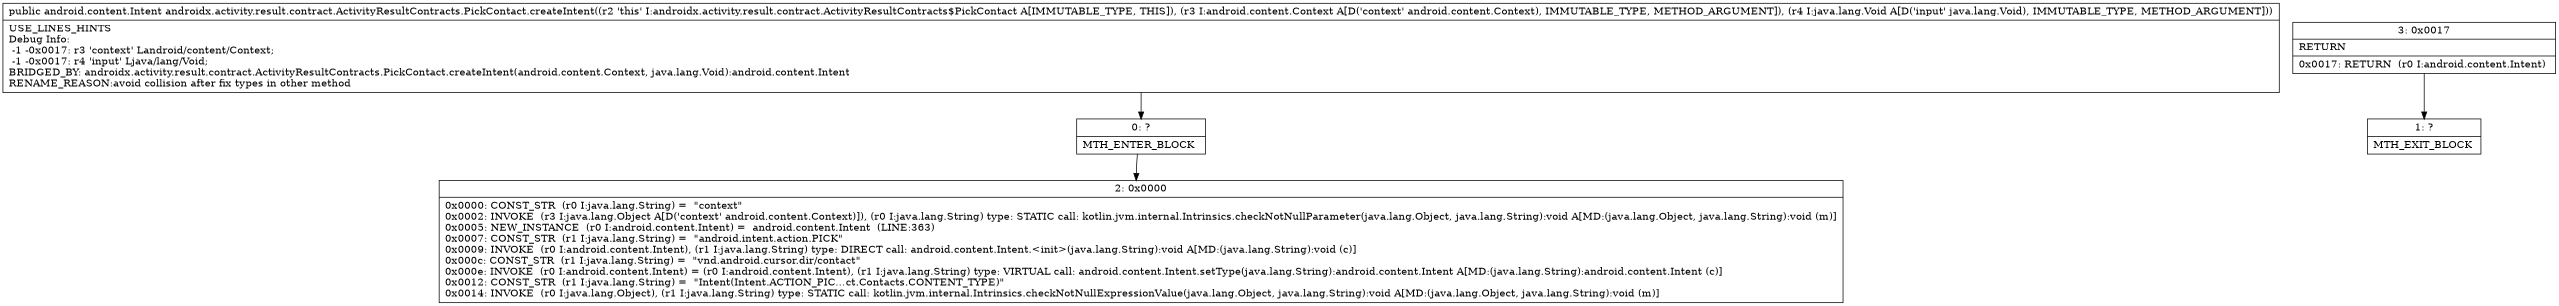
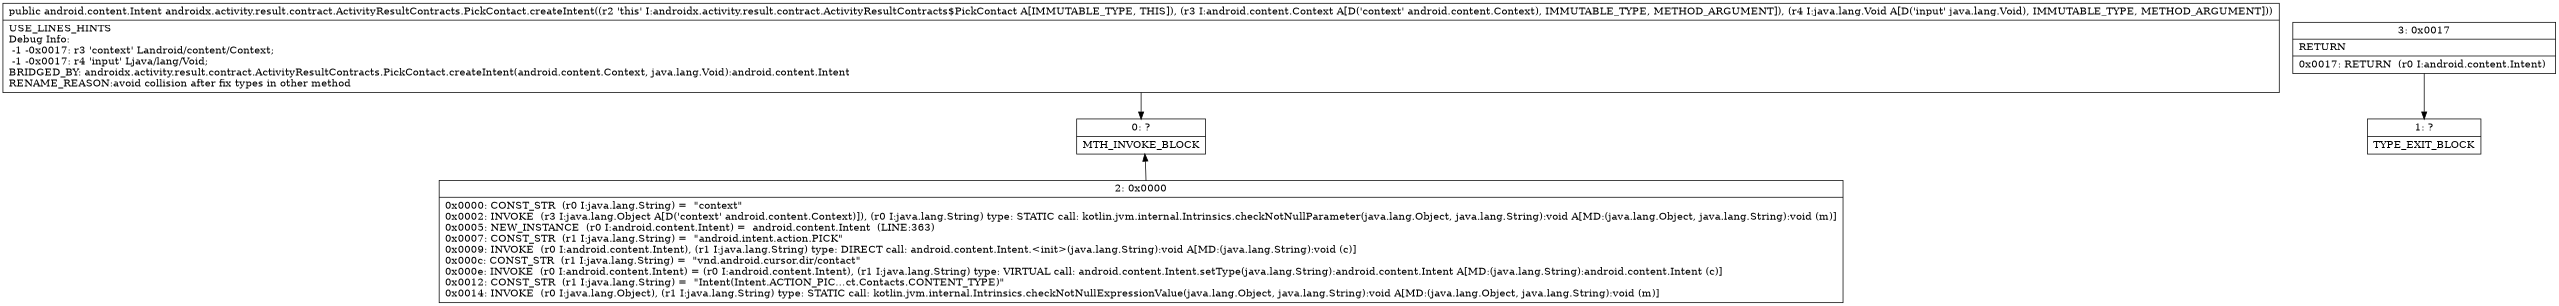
(1139, 145) -> (1141, 145)
(2423, 145) -> (2424, 145)
(1137, 164) -> (1146, 171)
